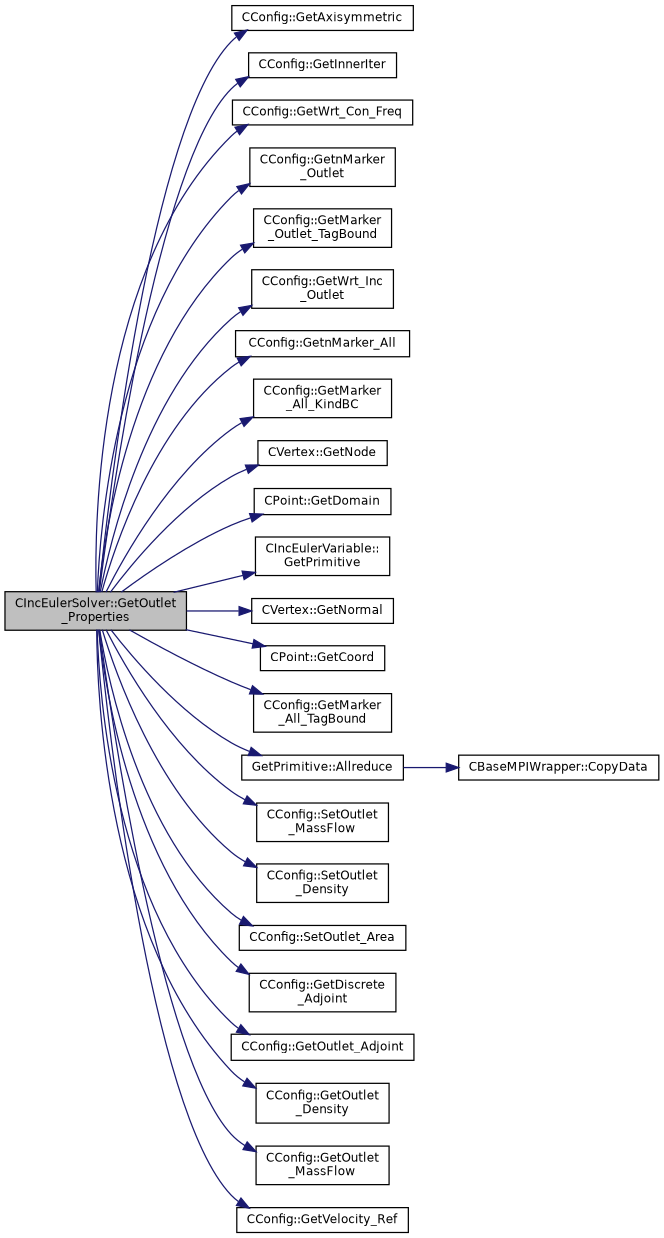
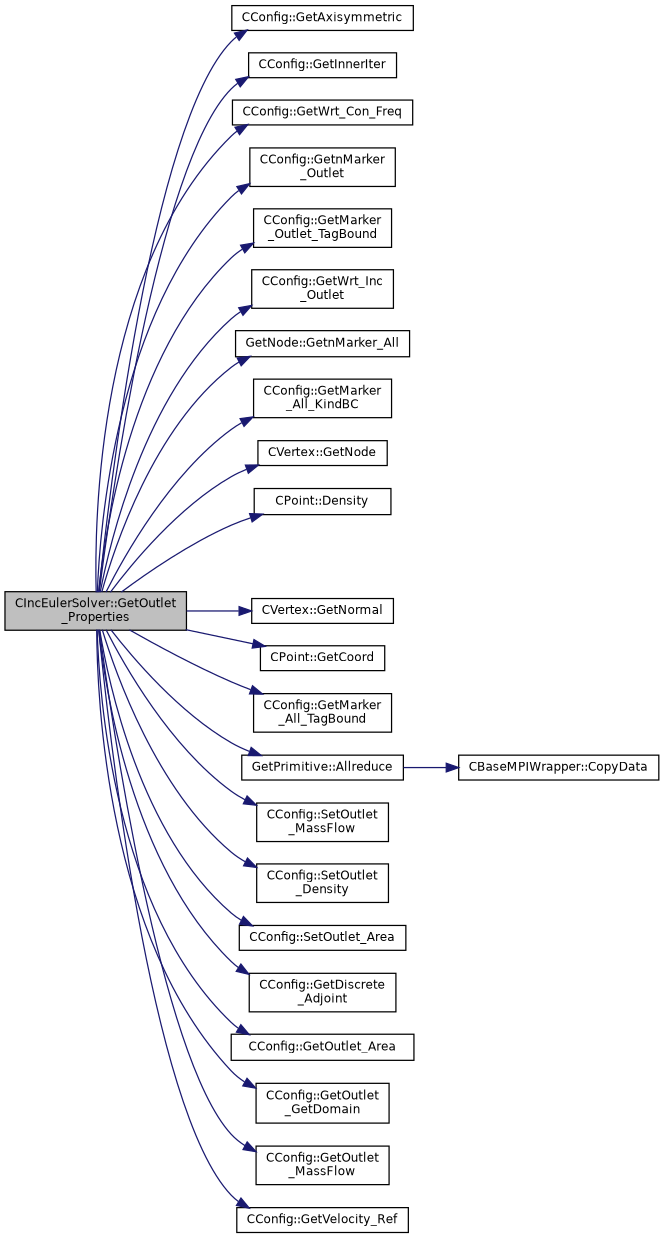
(323, 344) -> (323, 344)
(323, 502) -> (323, 502)
(323, 556) -> none
(323, 1047) -> (323, 1047)
(323, 1103) -> (323, 1103)
